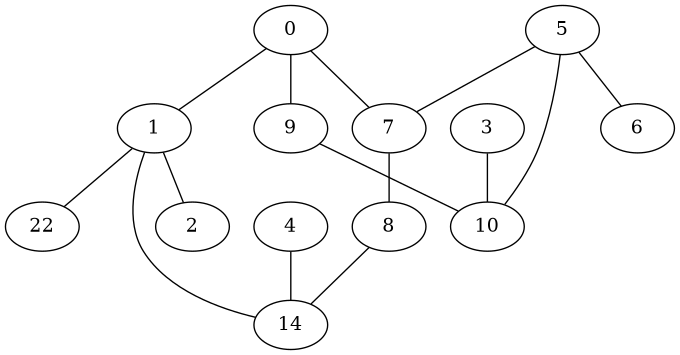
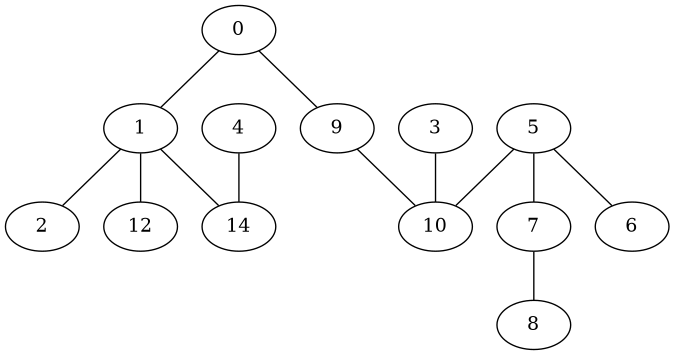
(340, 79) -> none
(42, 227) -> (141, 227)
(340, 276) -> none
